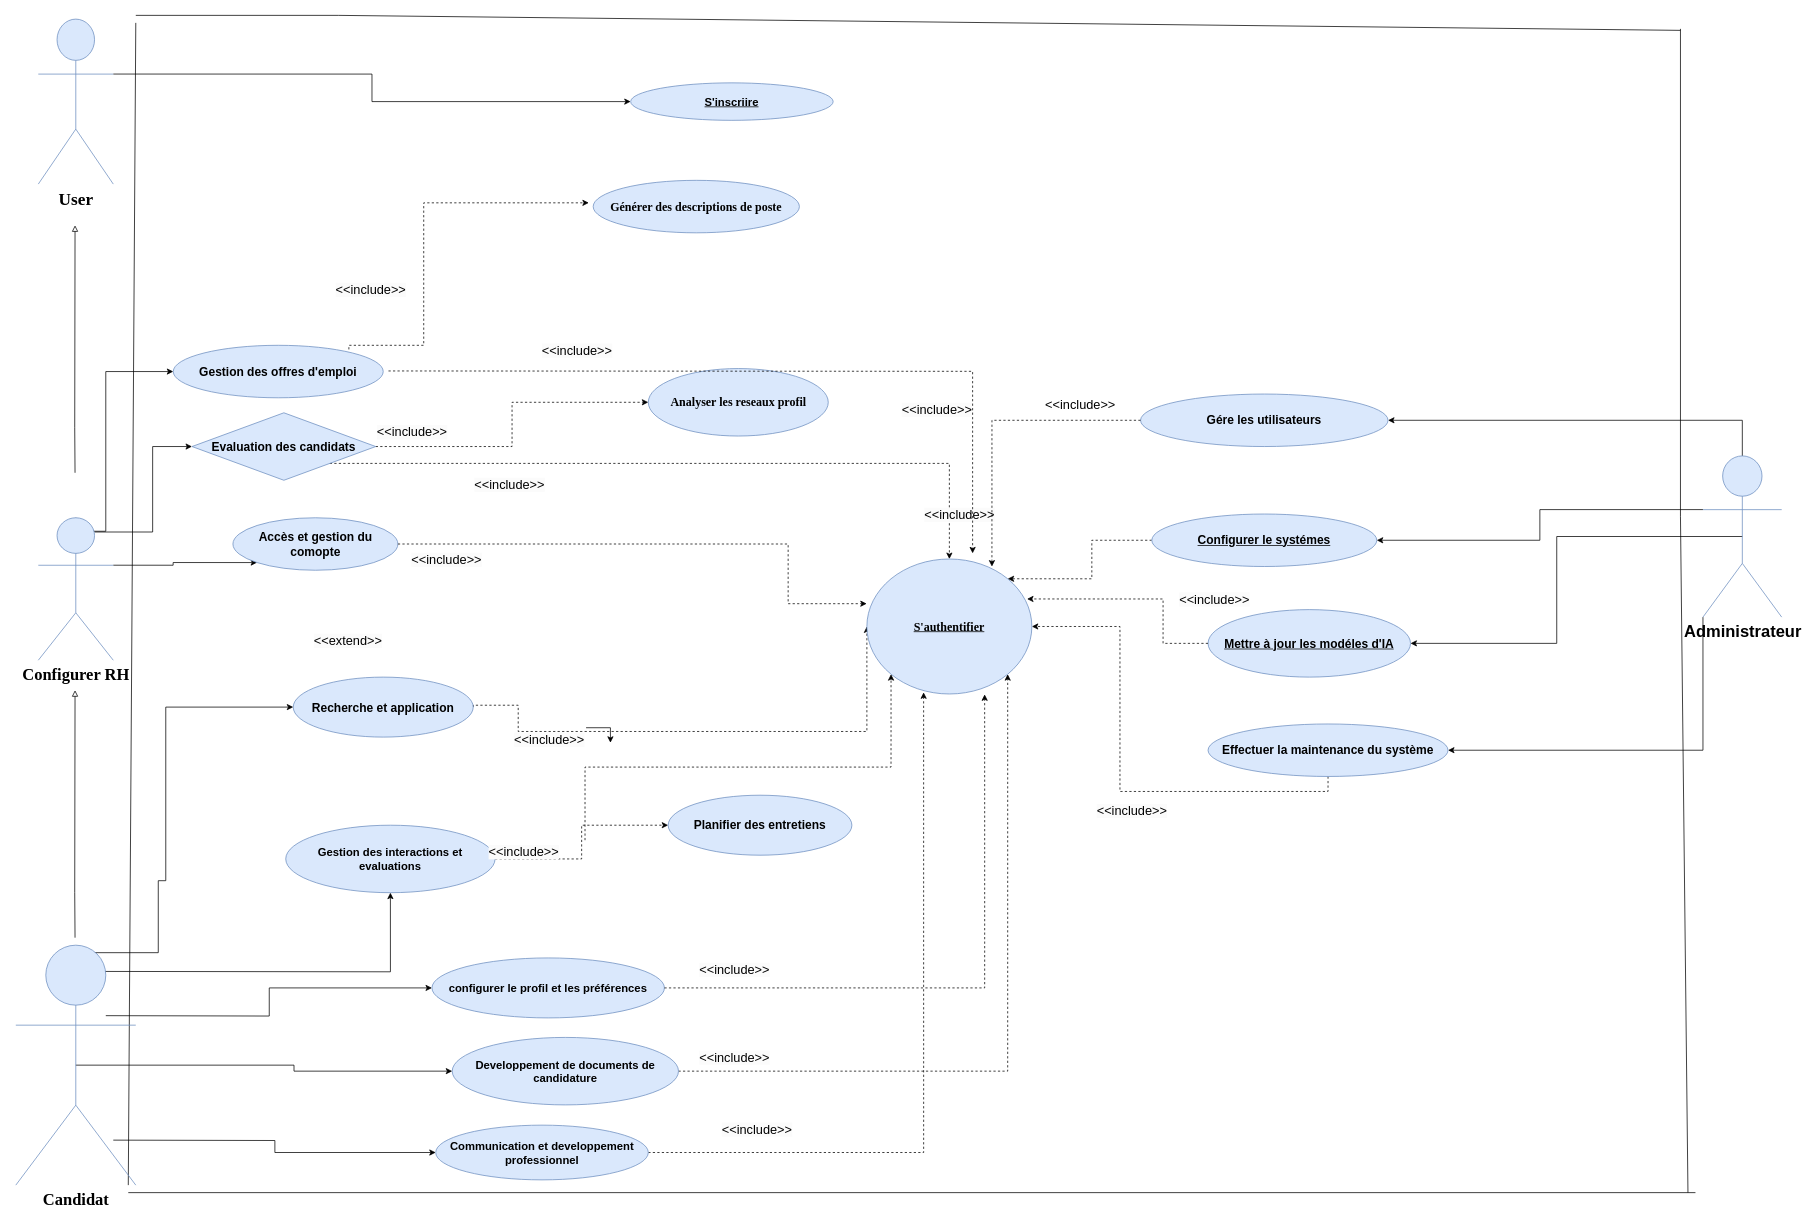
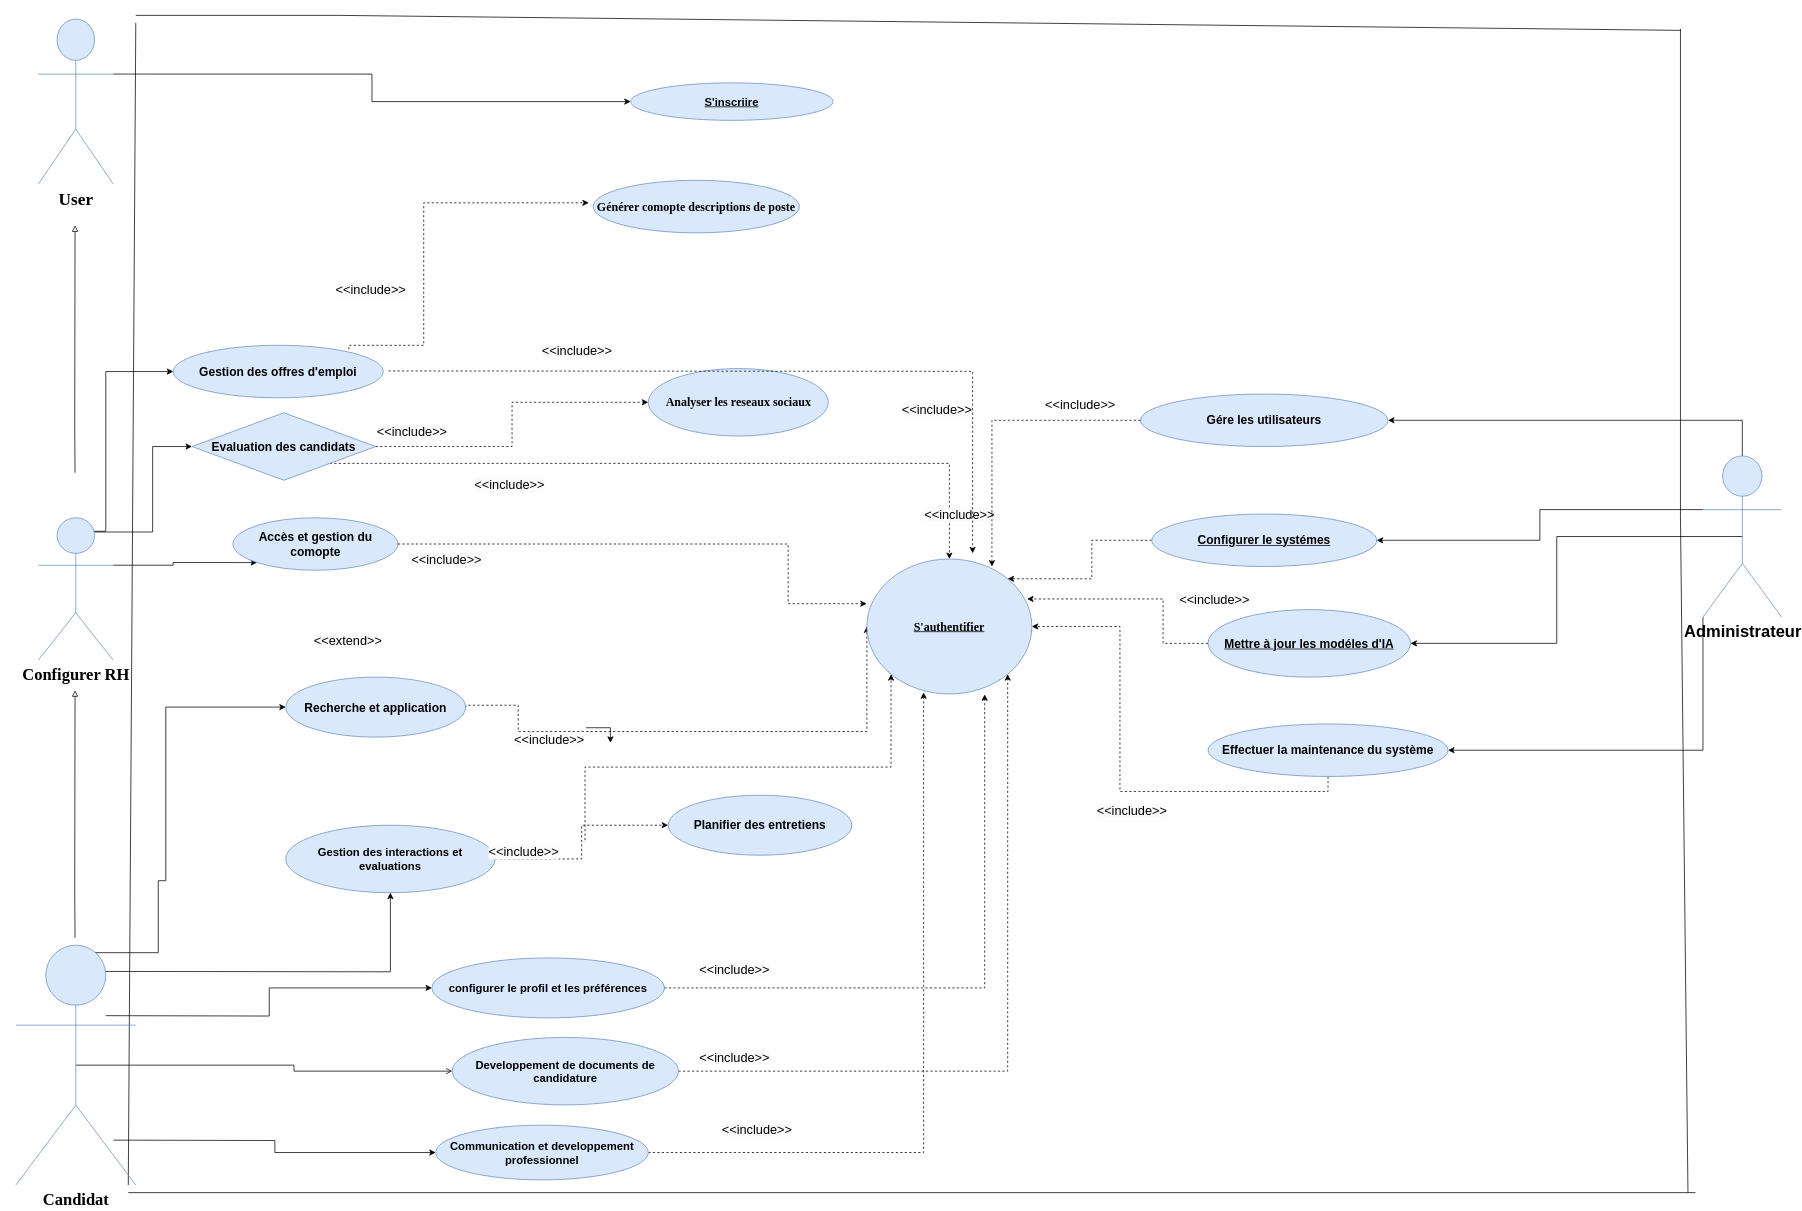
(696, 207) -> (696, 207)
(738, 402) -> (738, 402)
(383, 707) -> (375, 707)
(445, 1071) -> (447, 1071)
